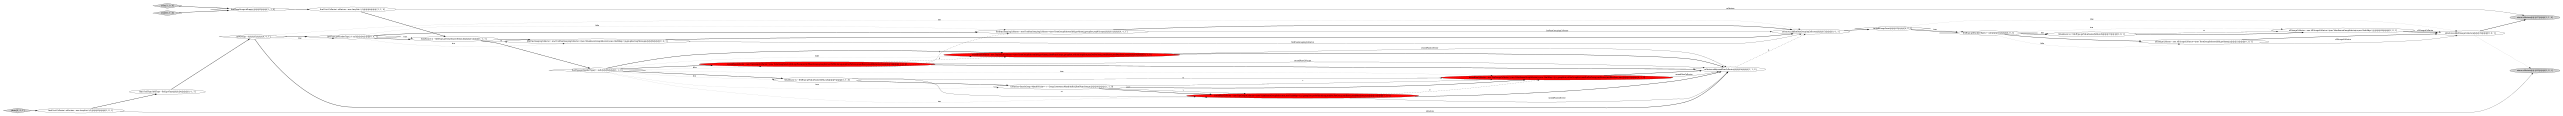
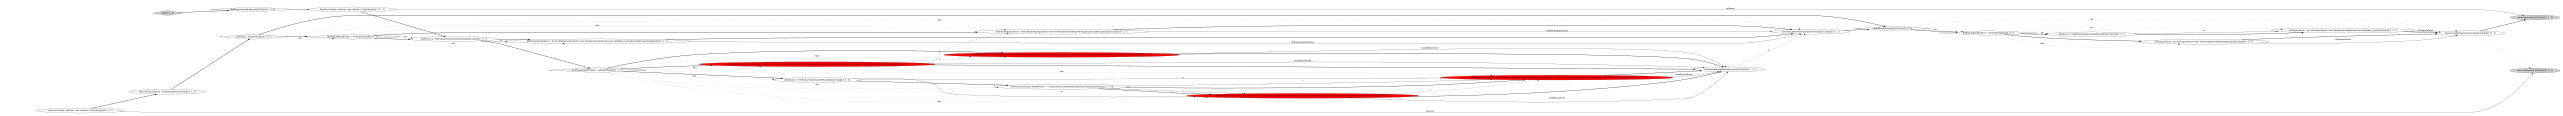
(167, 6) -> none
(983, 107) -> (1071, 16)
(18, 111) -> none
